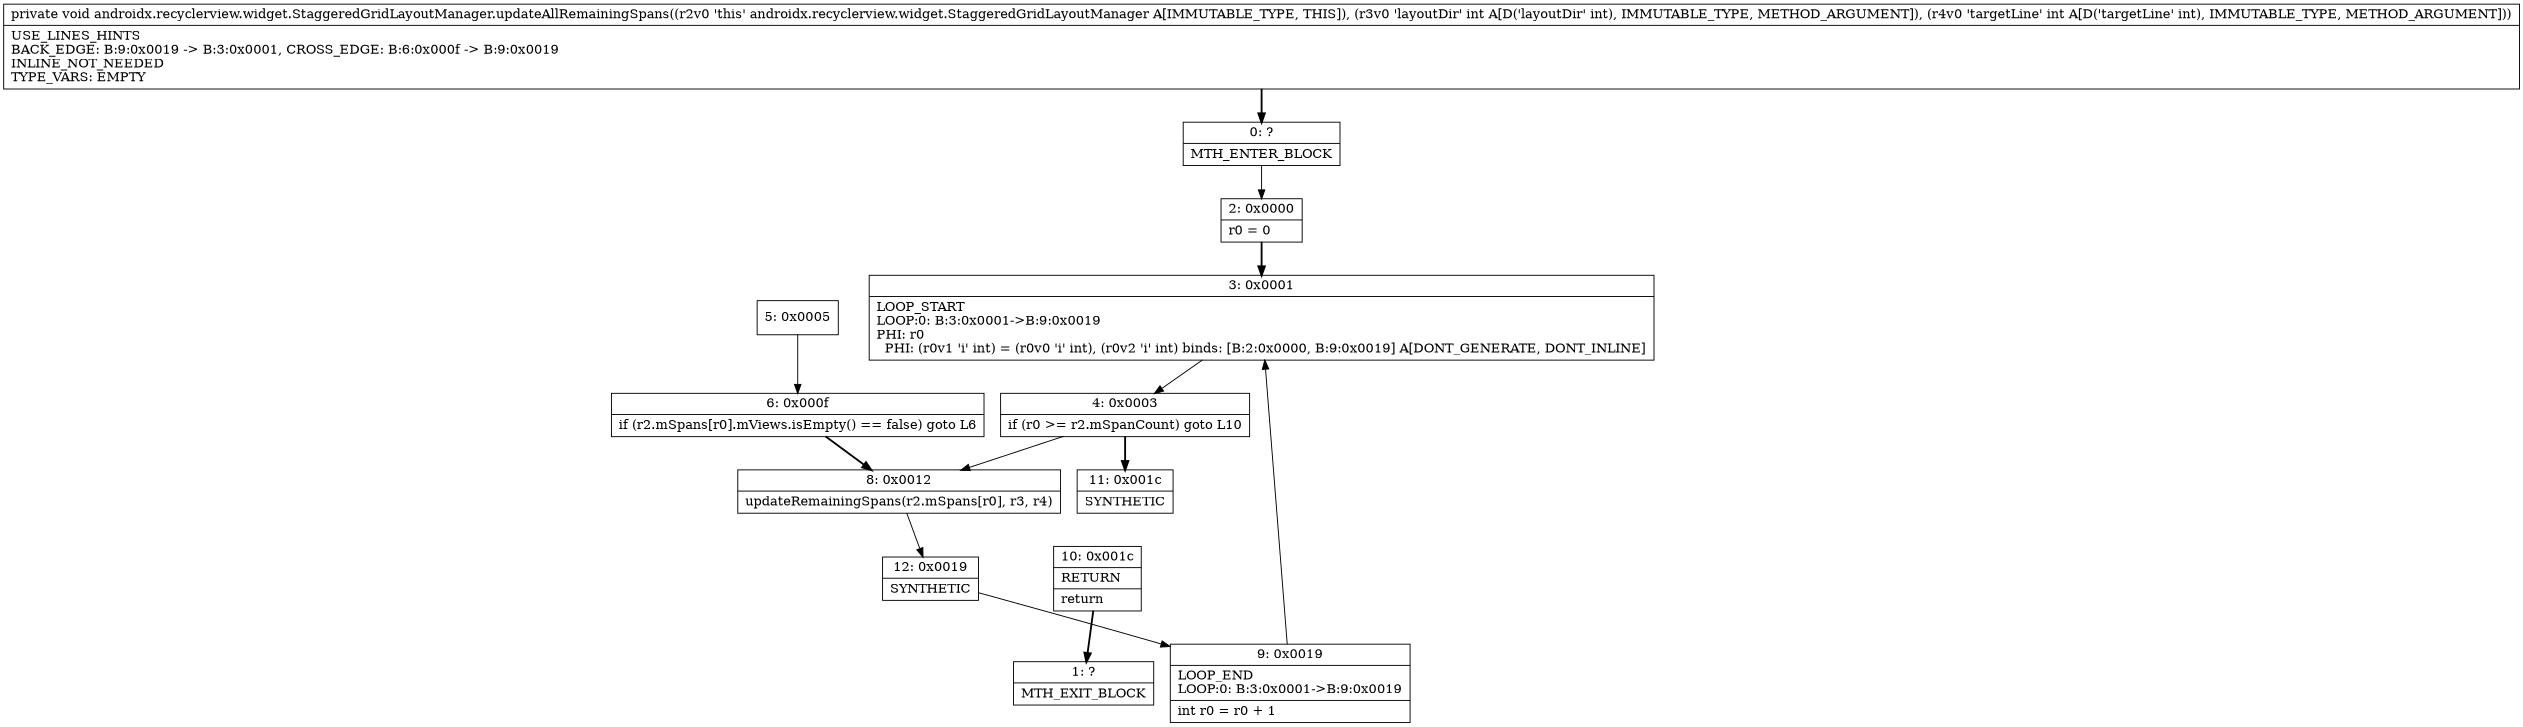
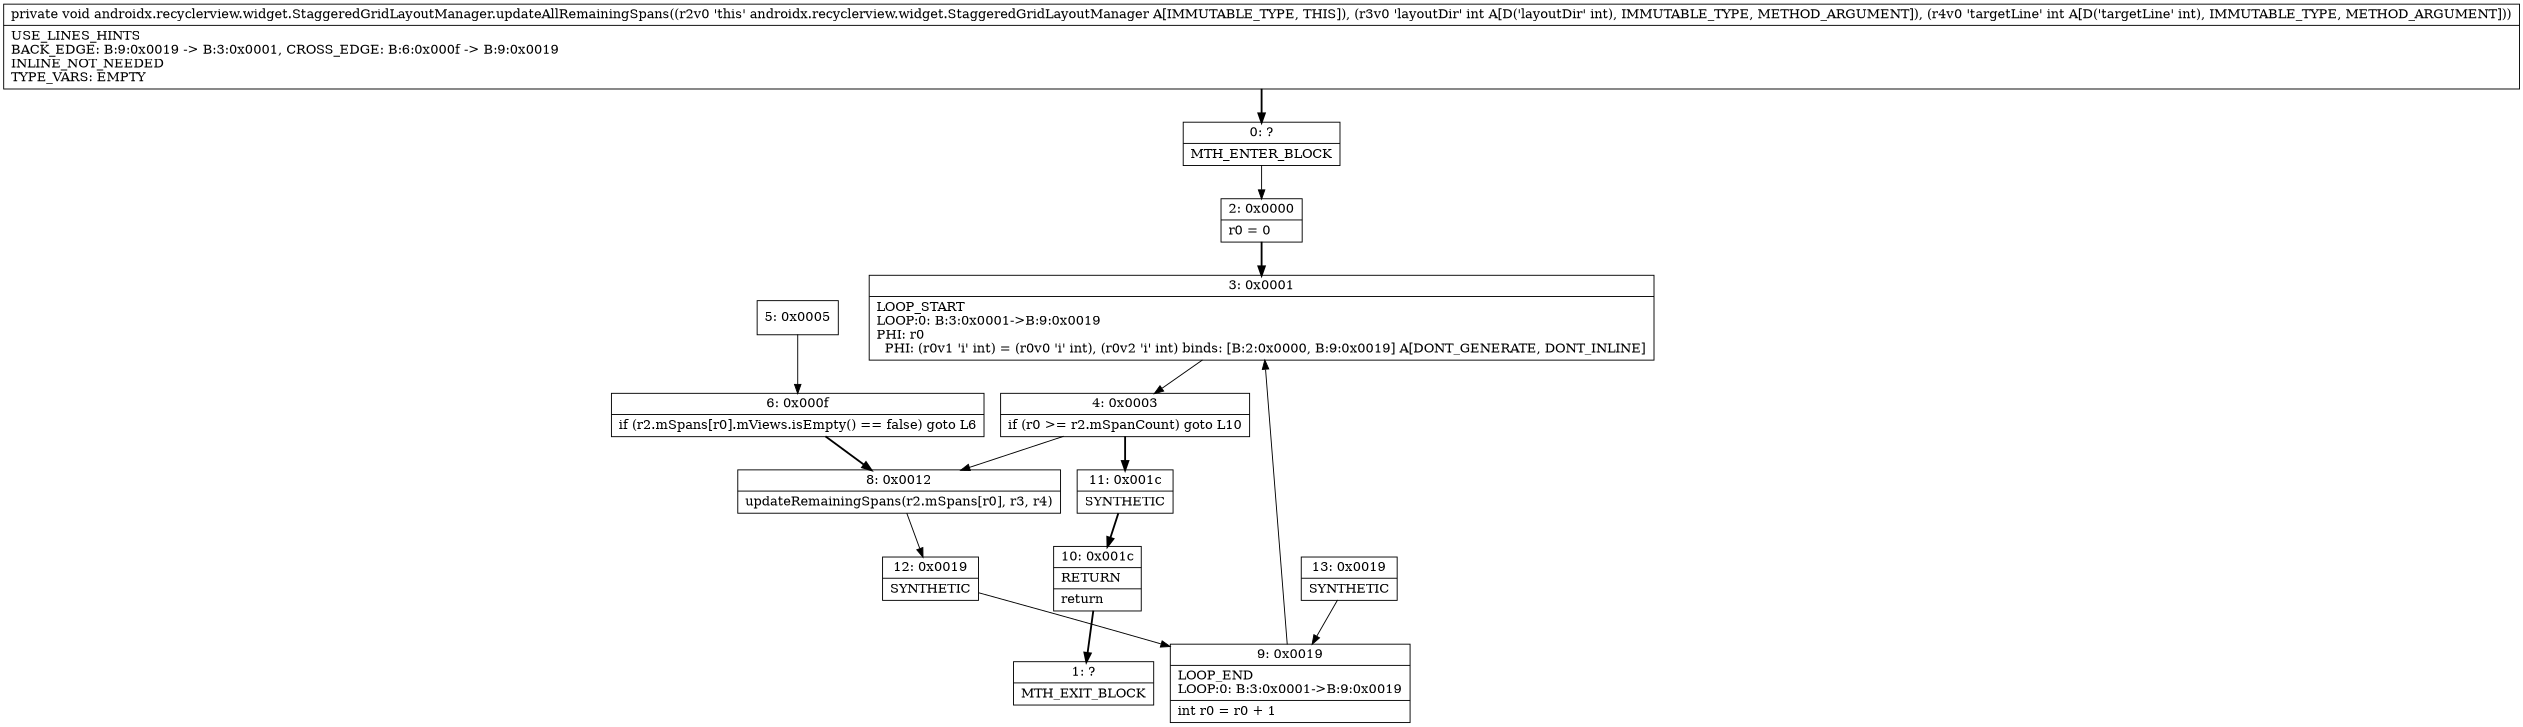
none -> (1114, 525)
none -> (1349, 579)
